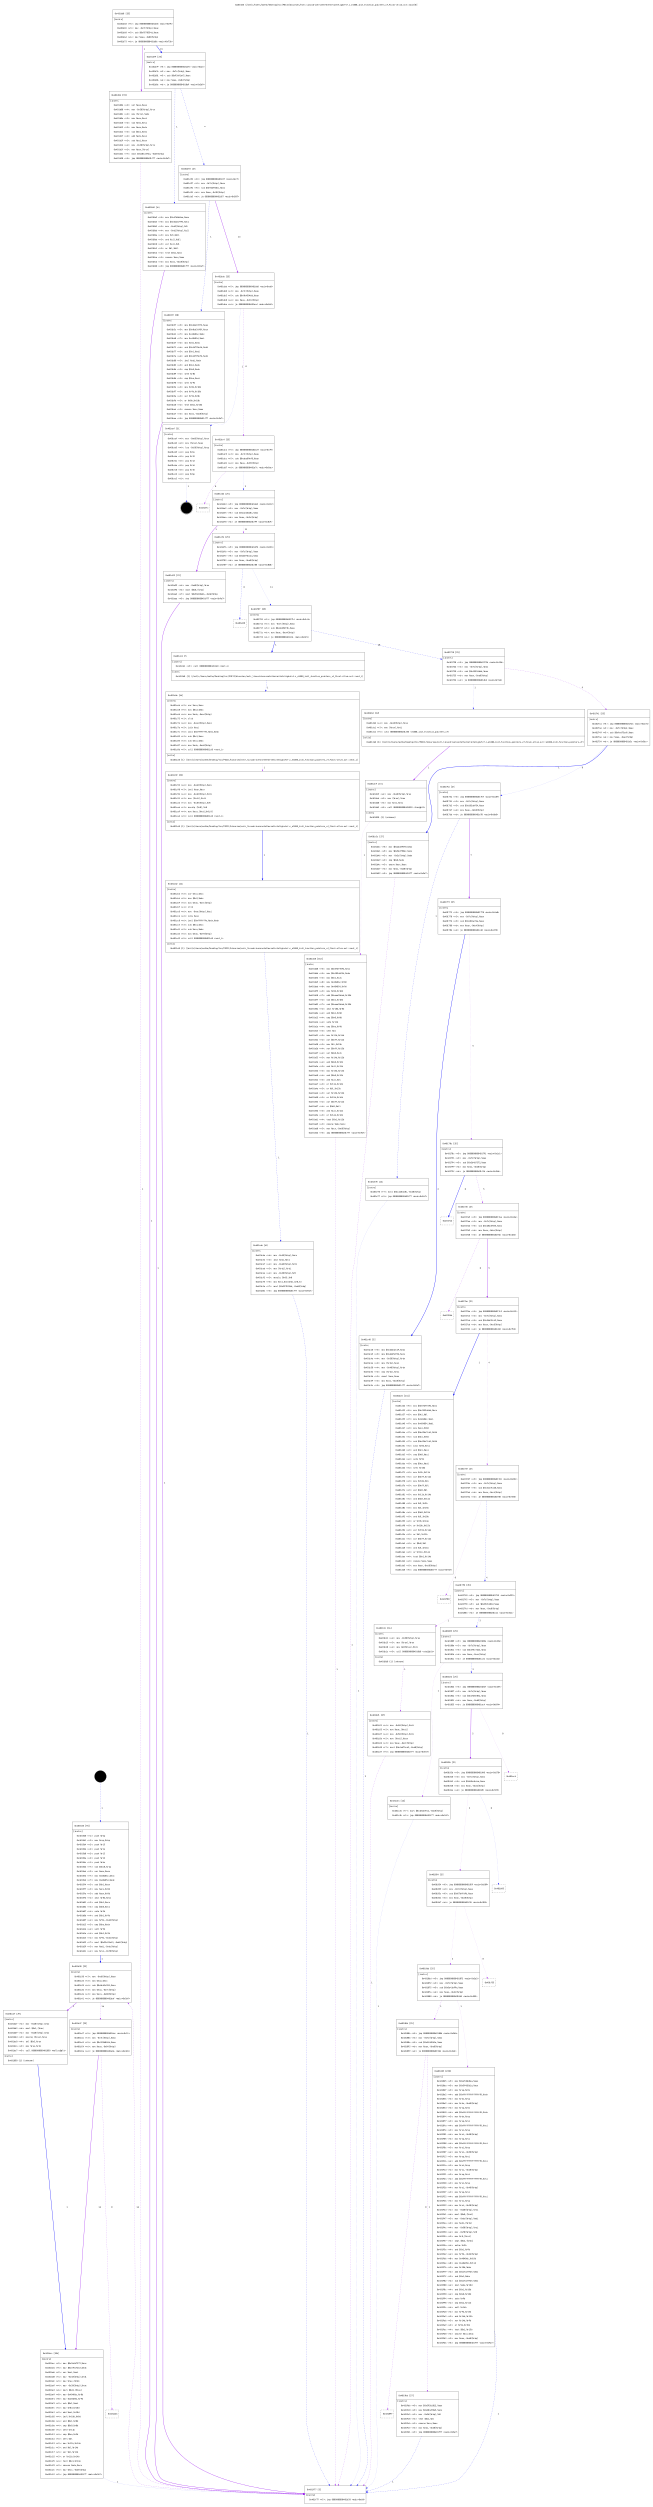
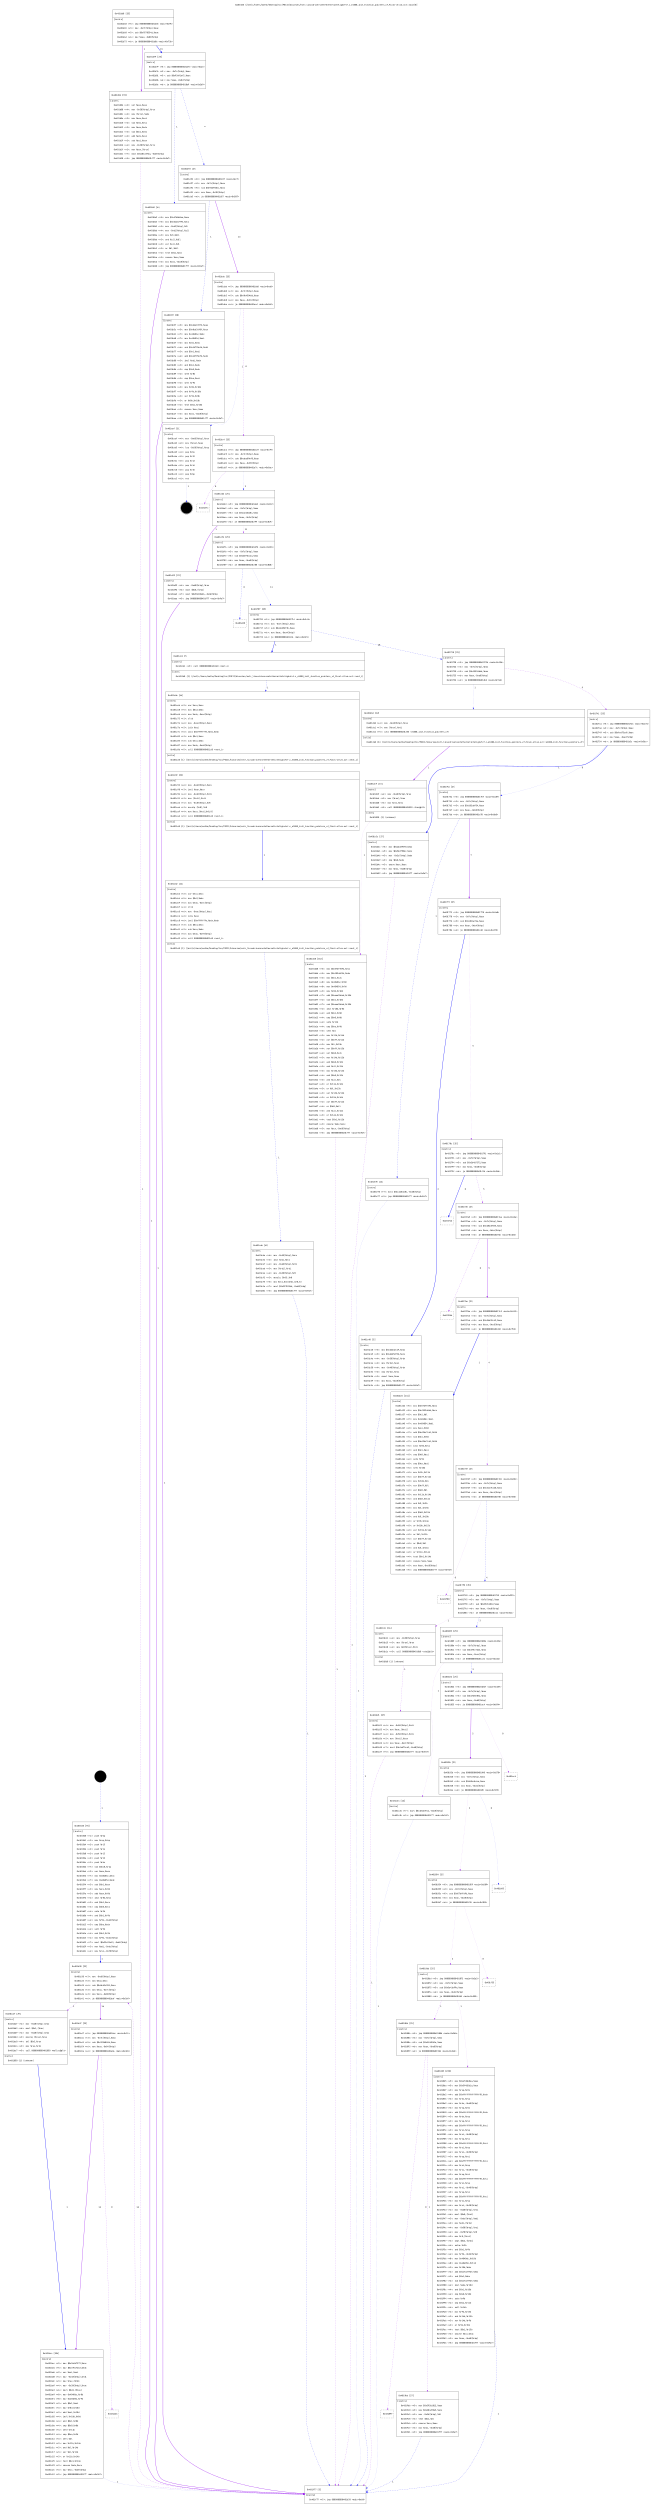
(72, 2006) -> (72, 2006)
(100, 2010) -> (100, 2010)
